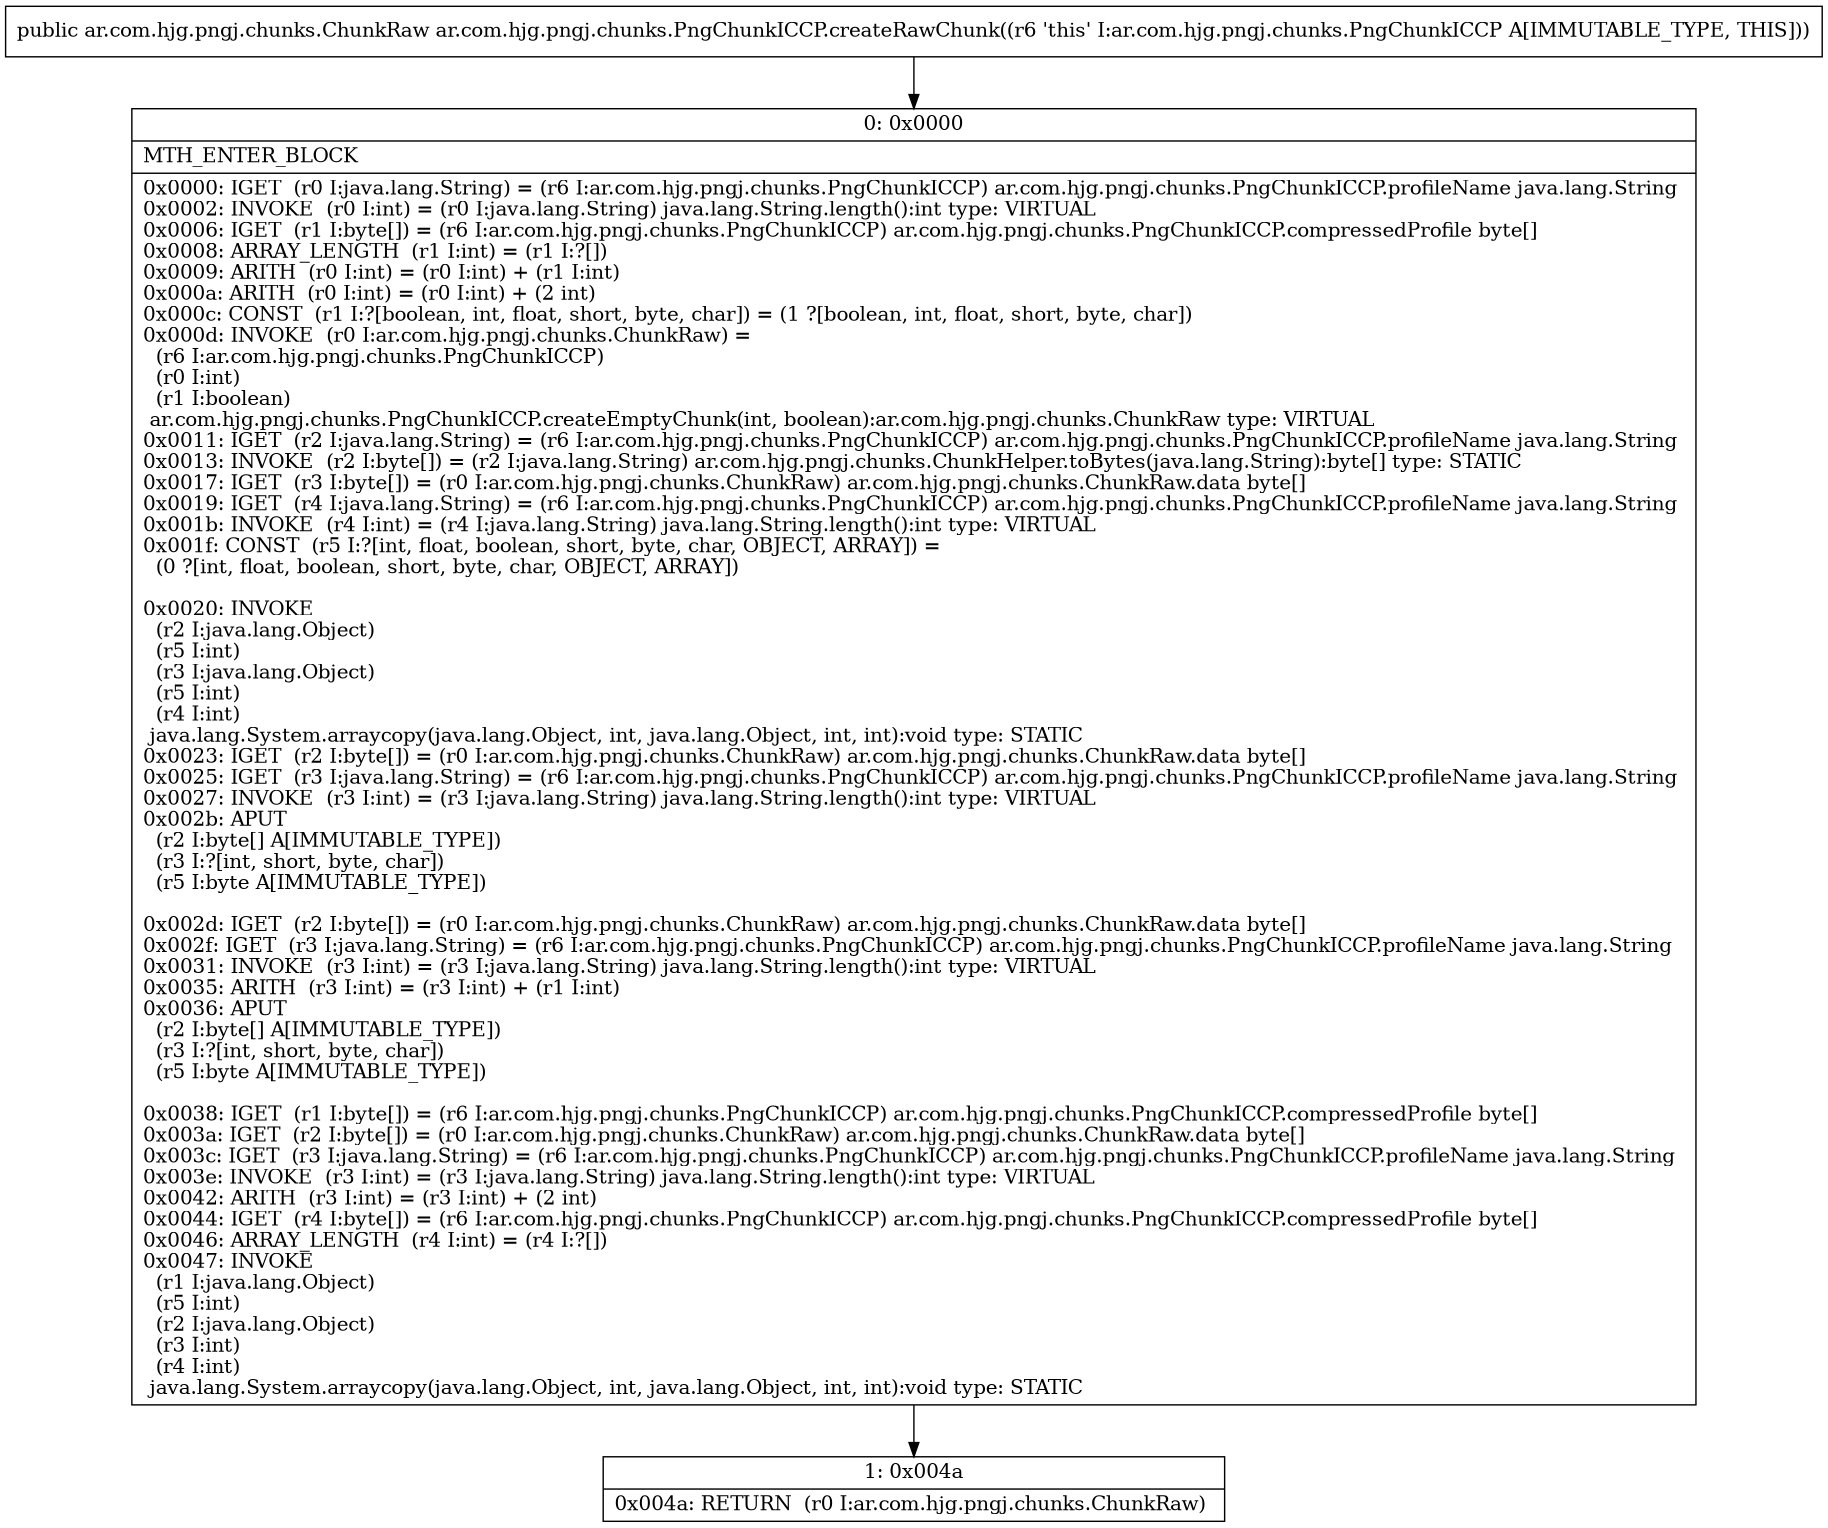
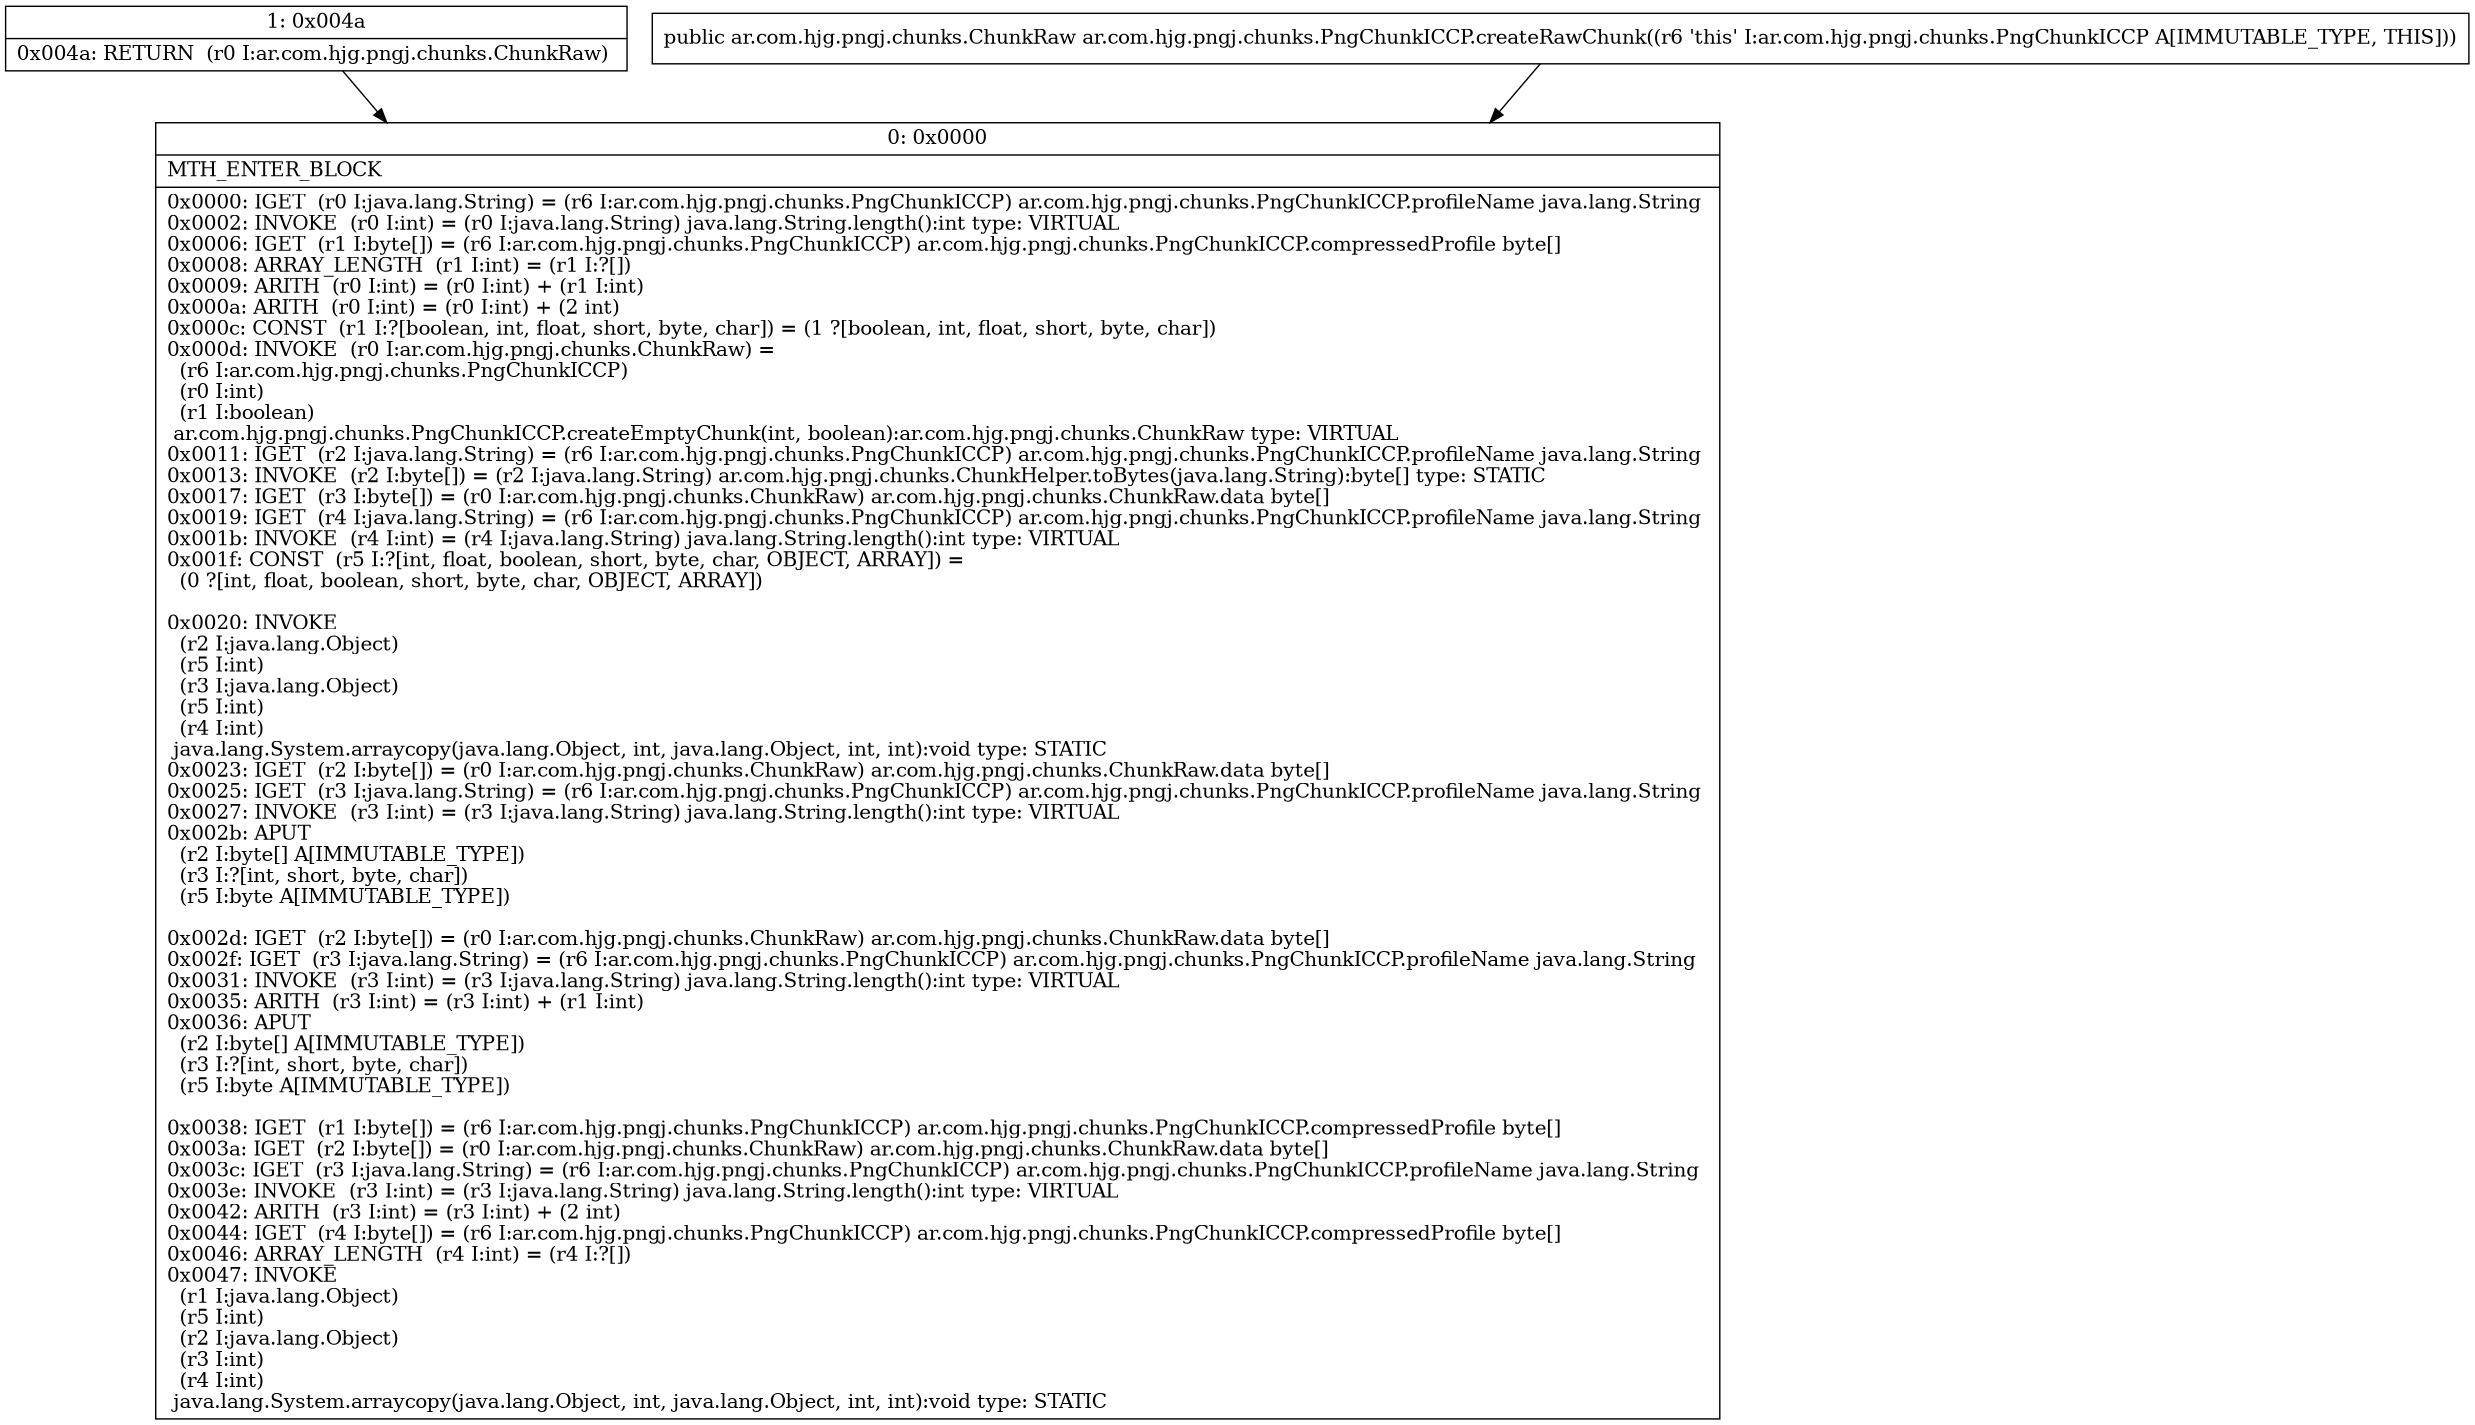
(914, 1424) -> (360, 91)
